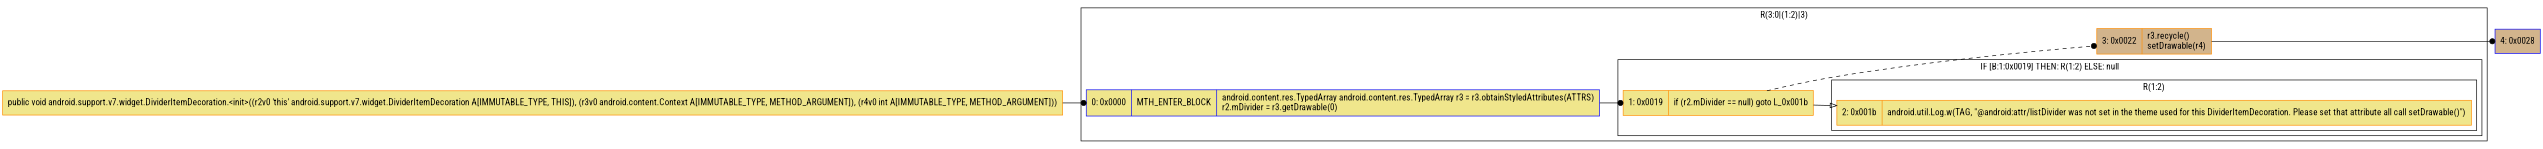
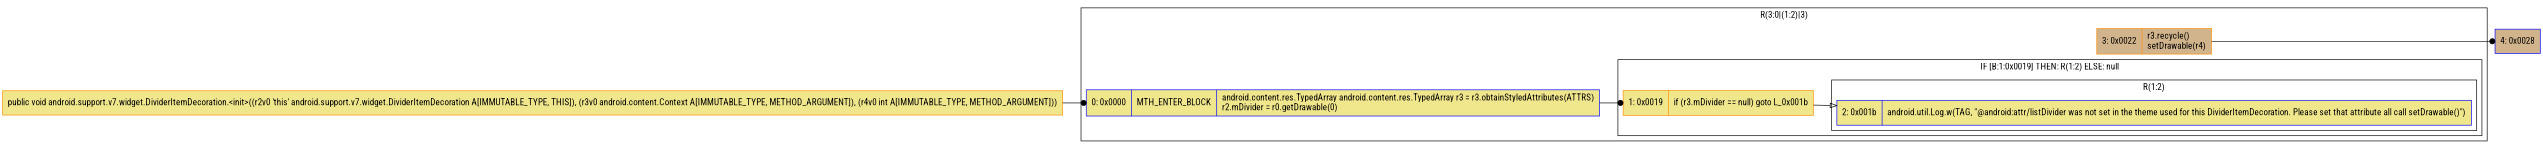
(1920, 64) -> none
(1741, 103) -> (1741, 103)
(1280, 108) -> (1280, 108)
(2154, 113) -> (2154, 113)
